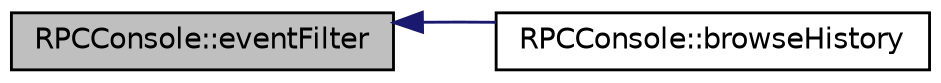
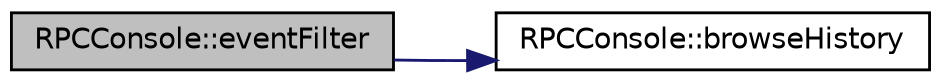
(460, 22) -> (431, 60)
